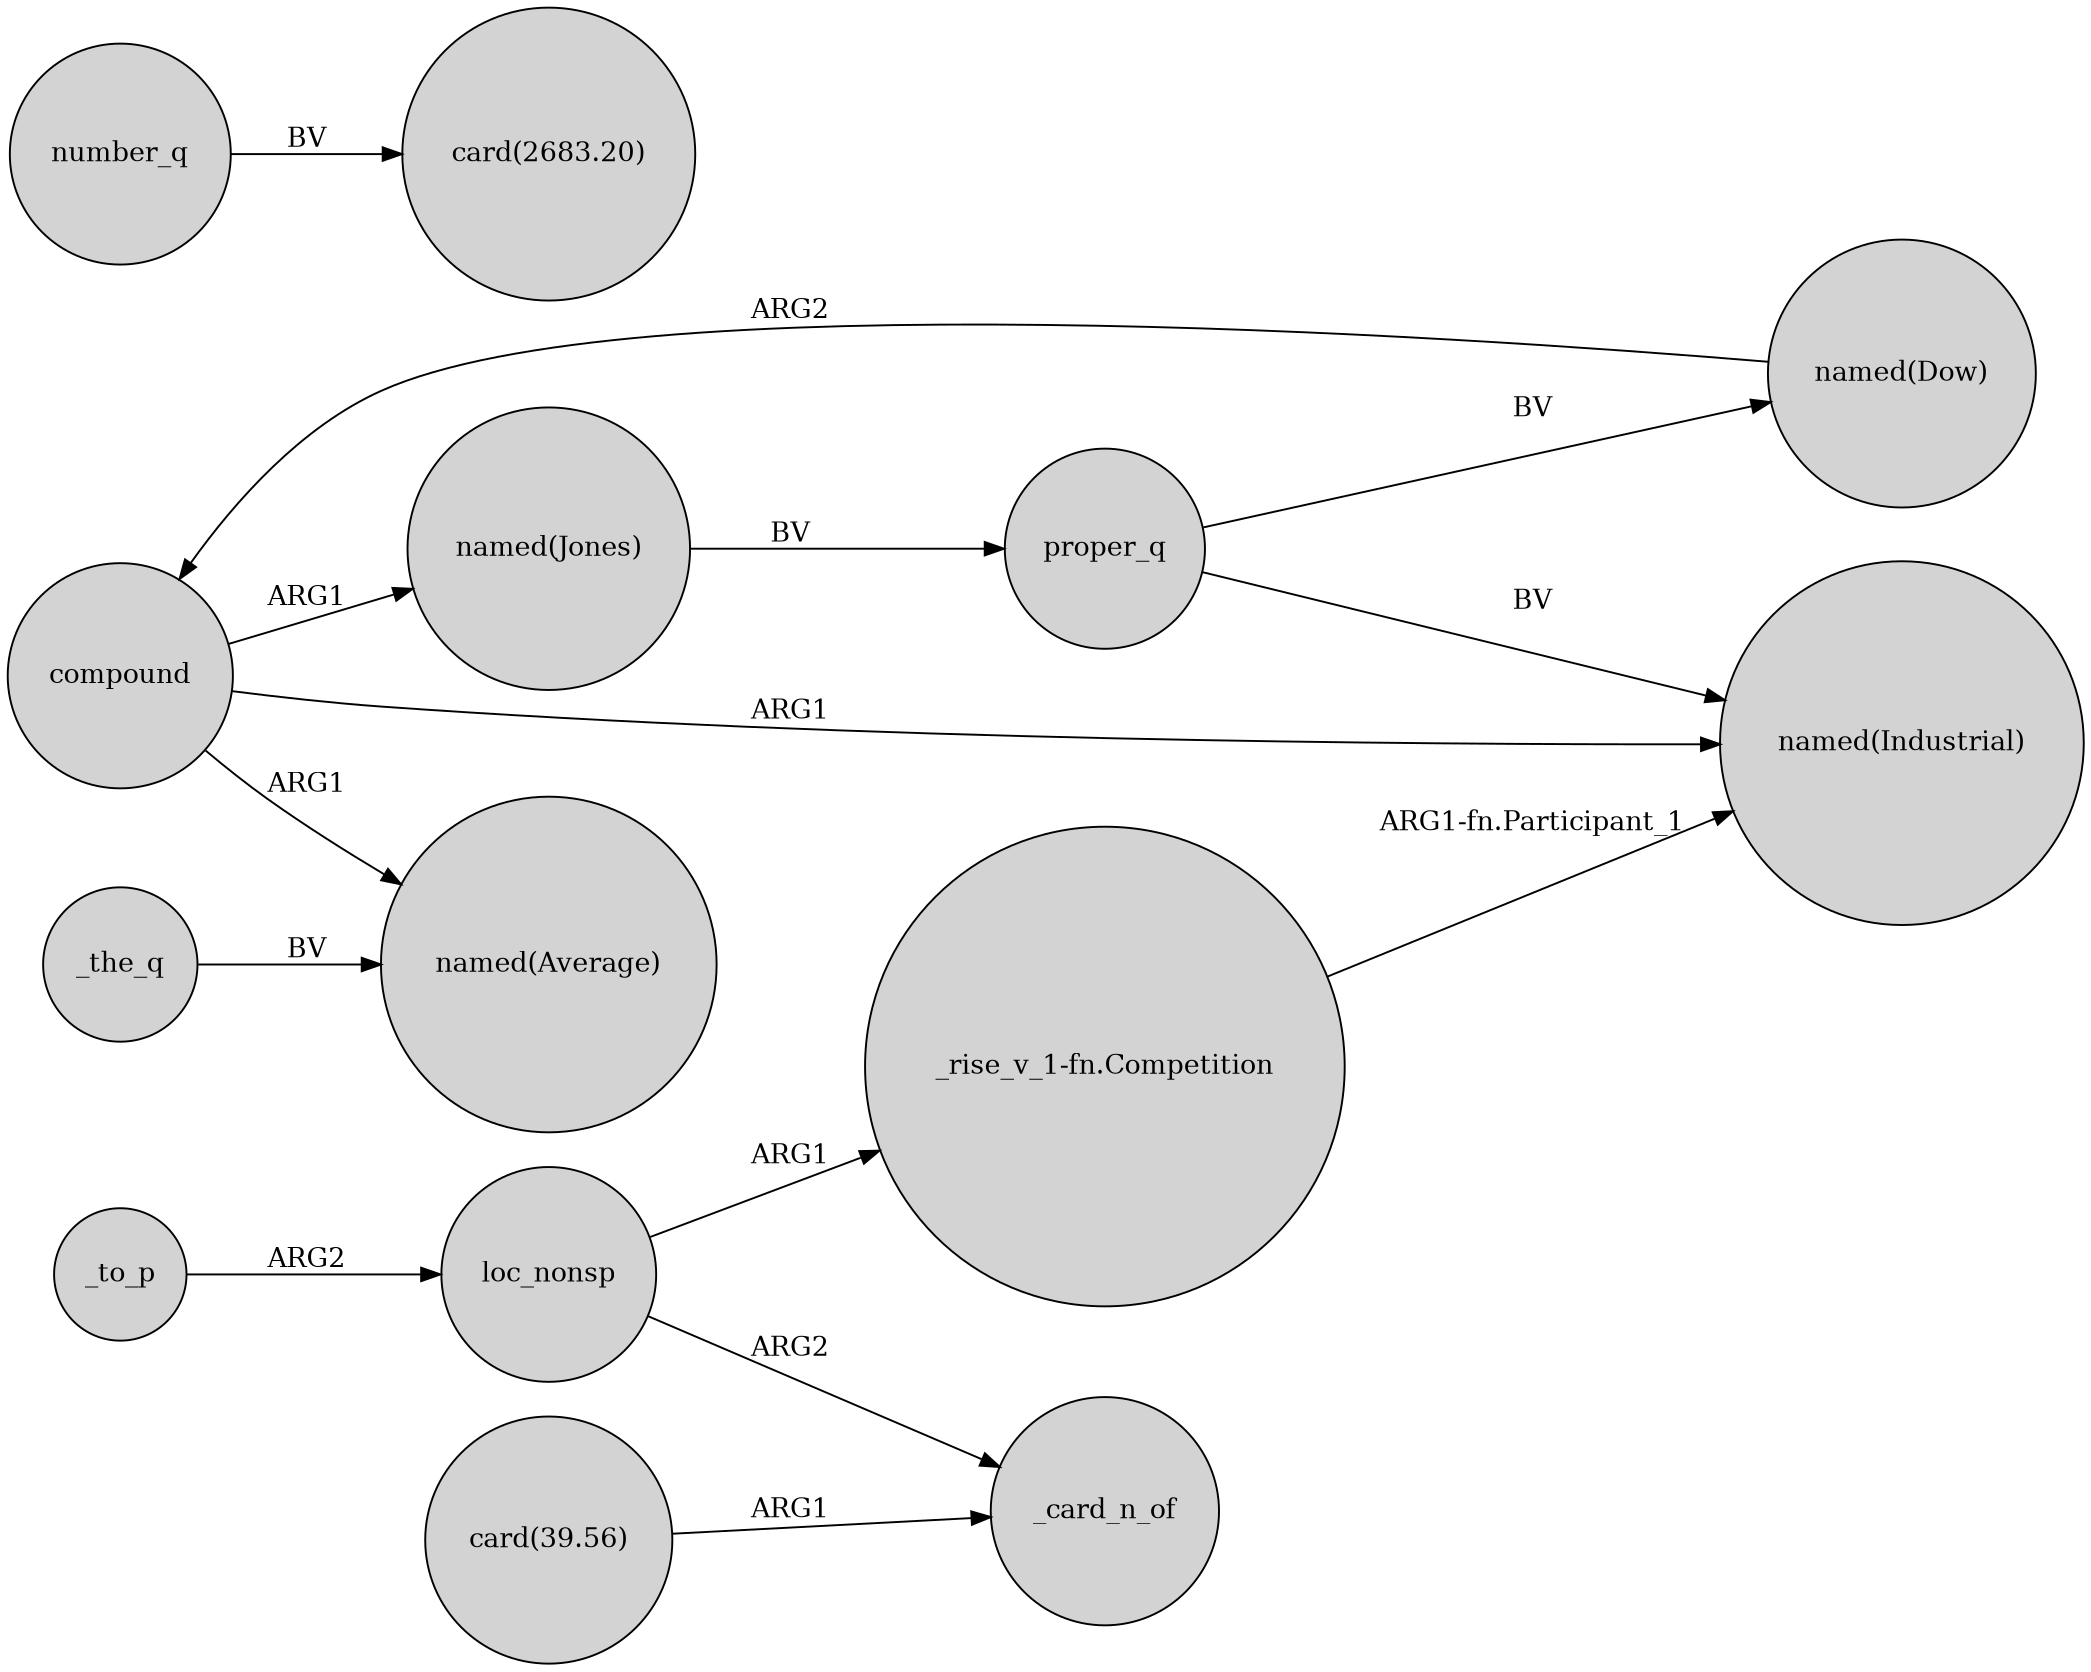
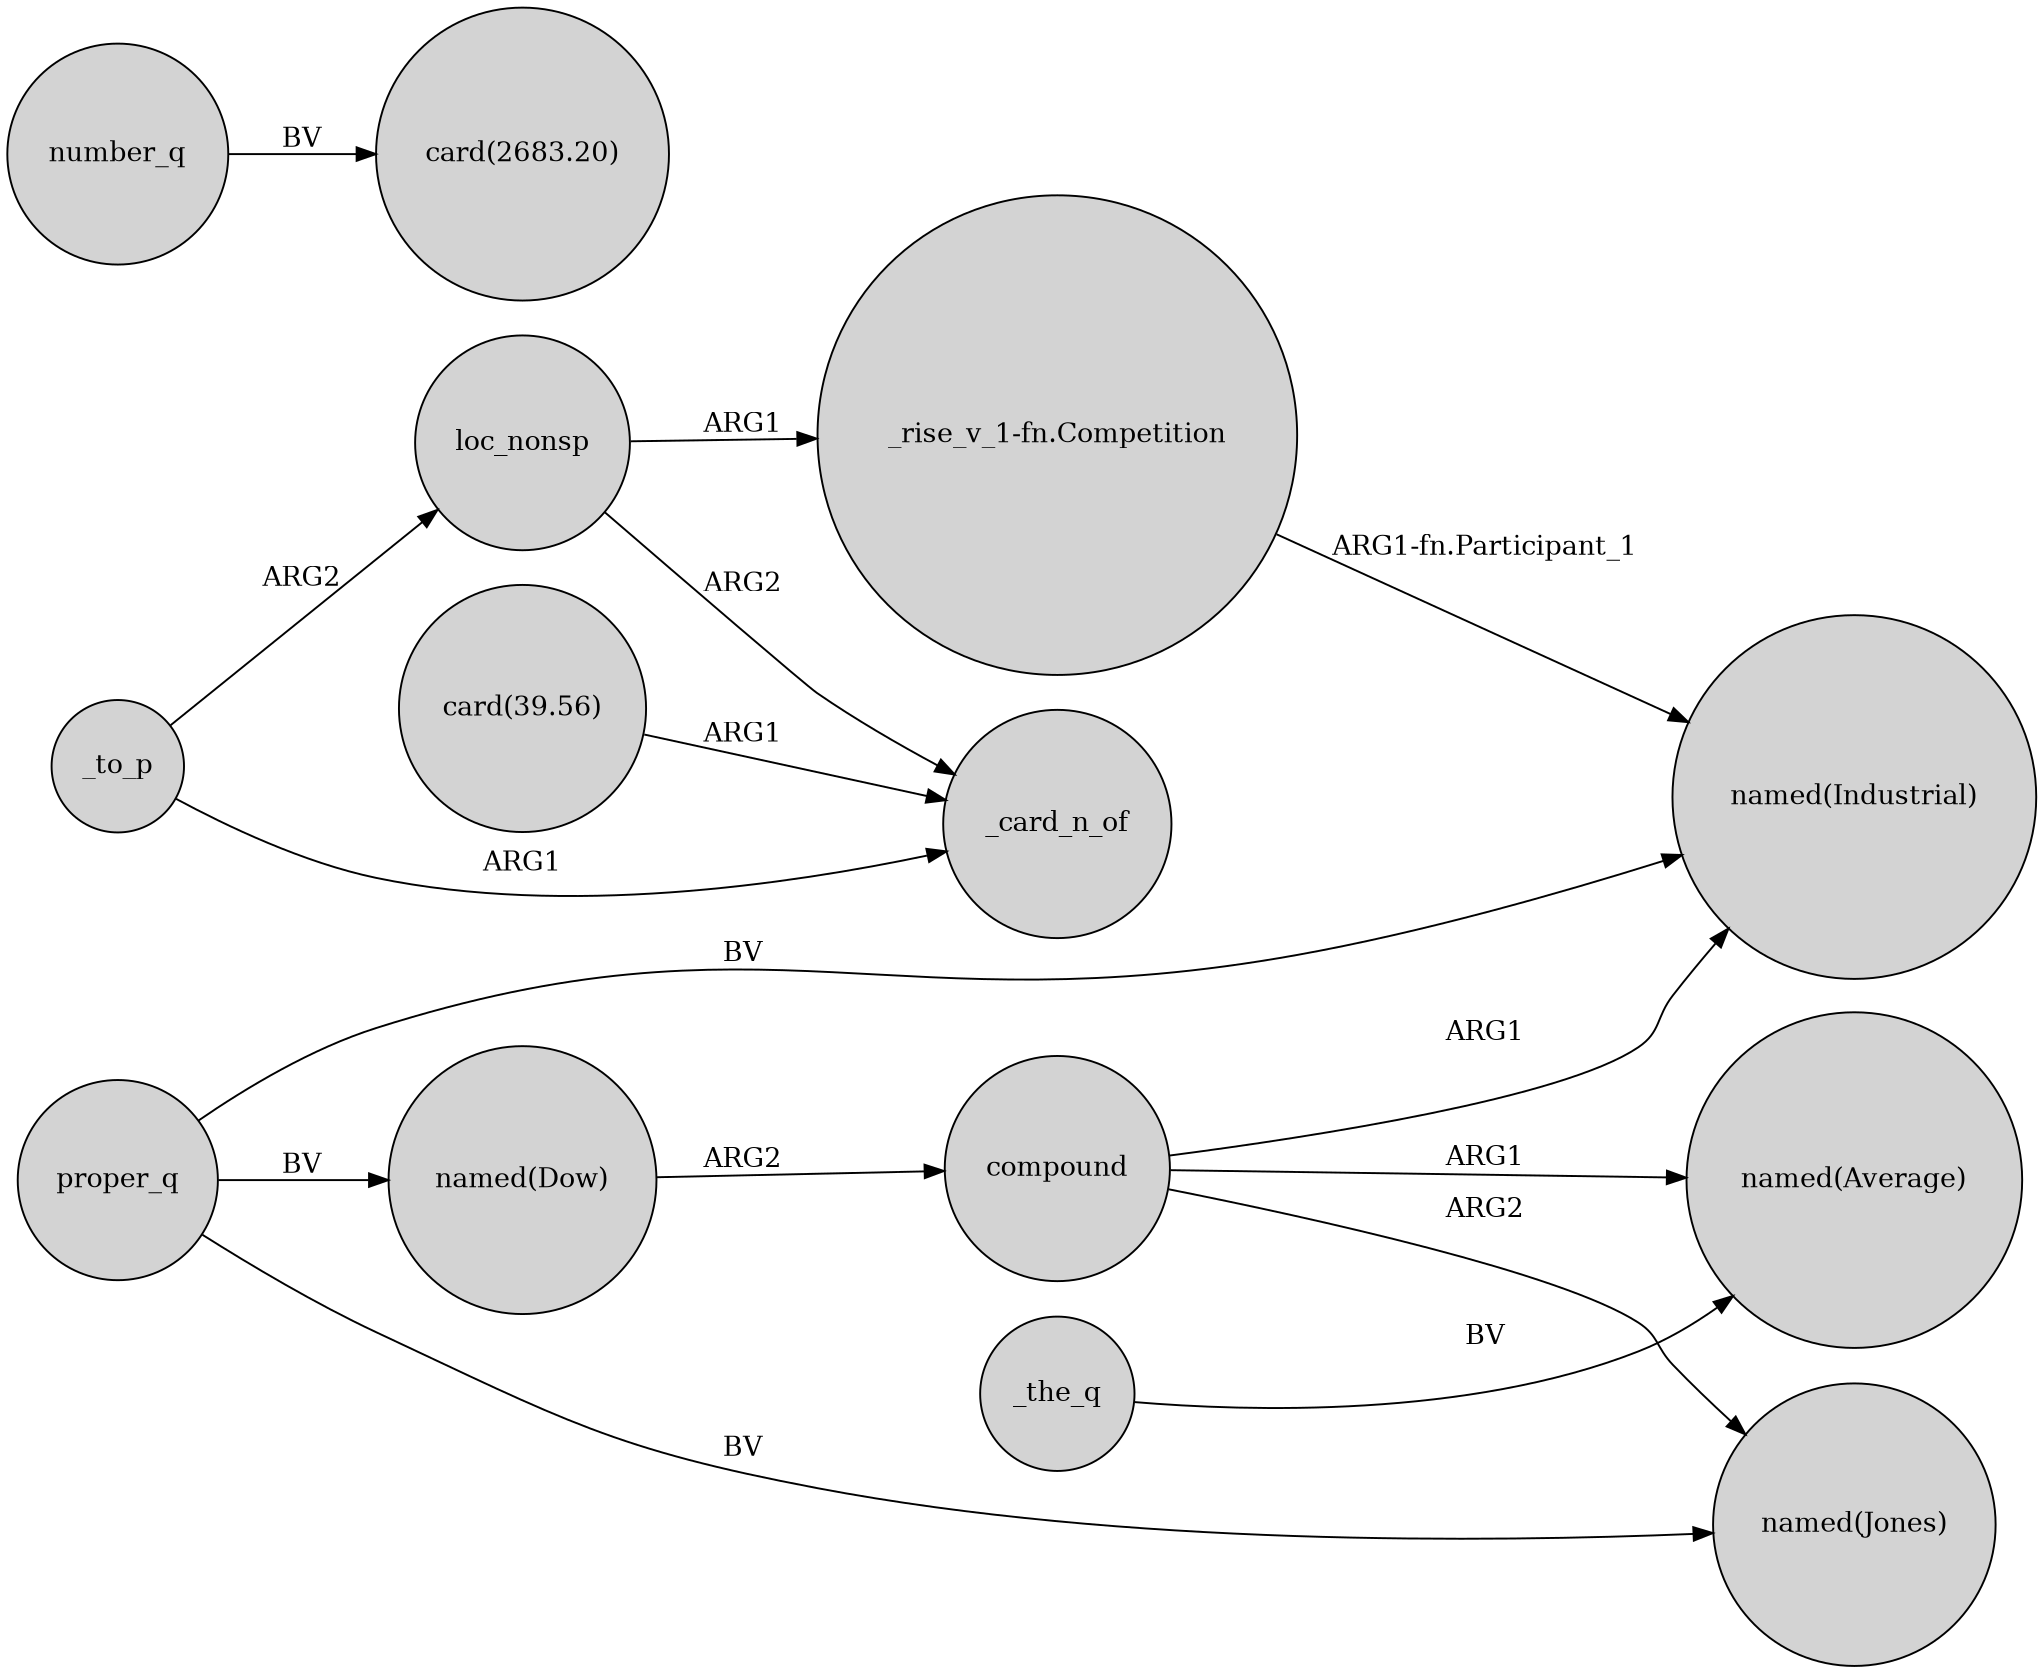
(838, 549) -> (921, 1505)
(307, 598) -> (1485, 1210)
none -> (544, 895)
